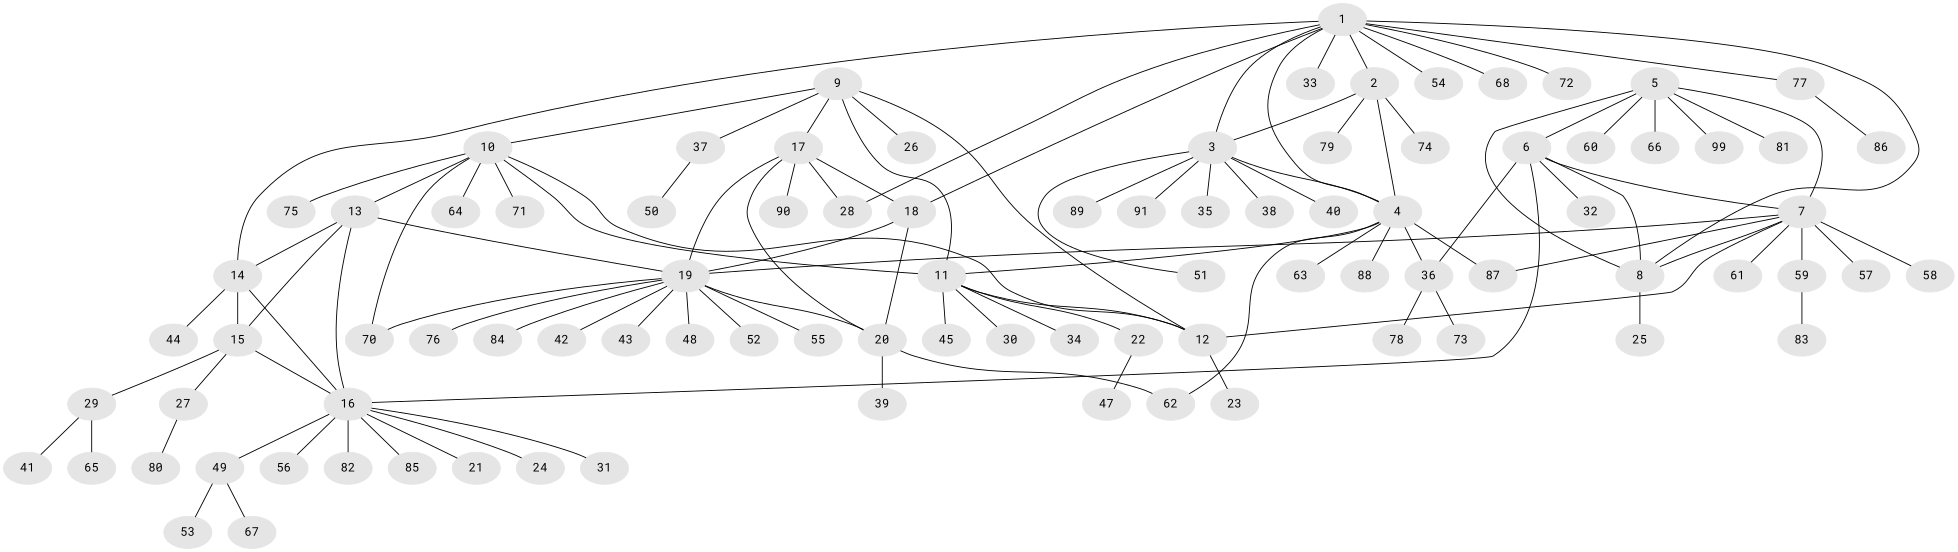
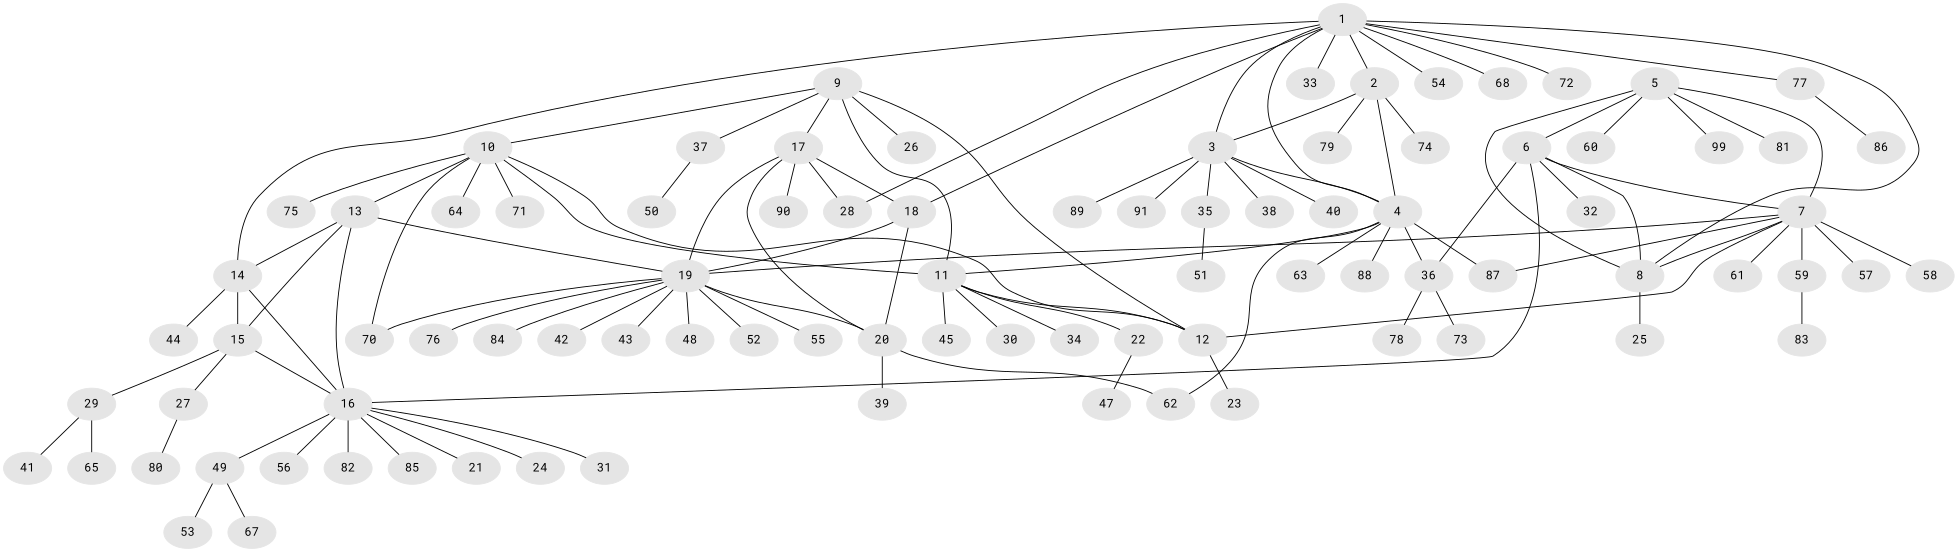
(1655, 148) -> none
(1040, 208) -> (1203, 242)
